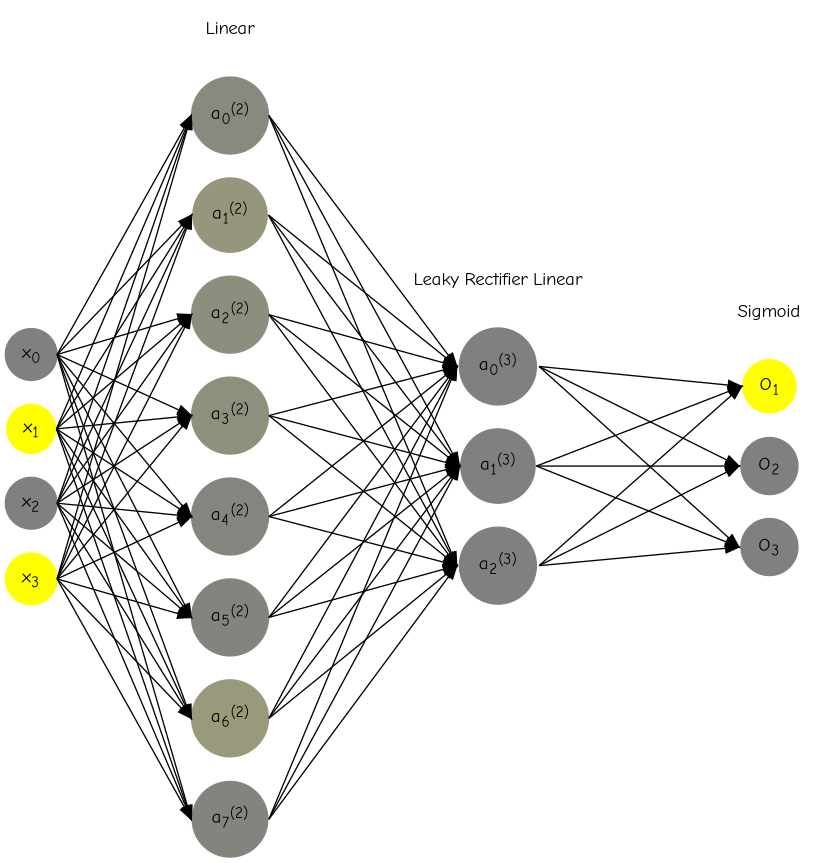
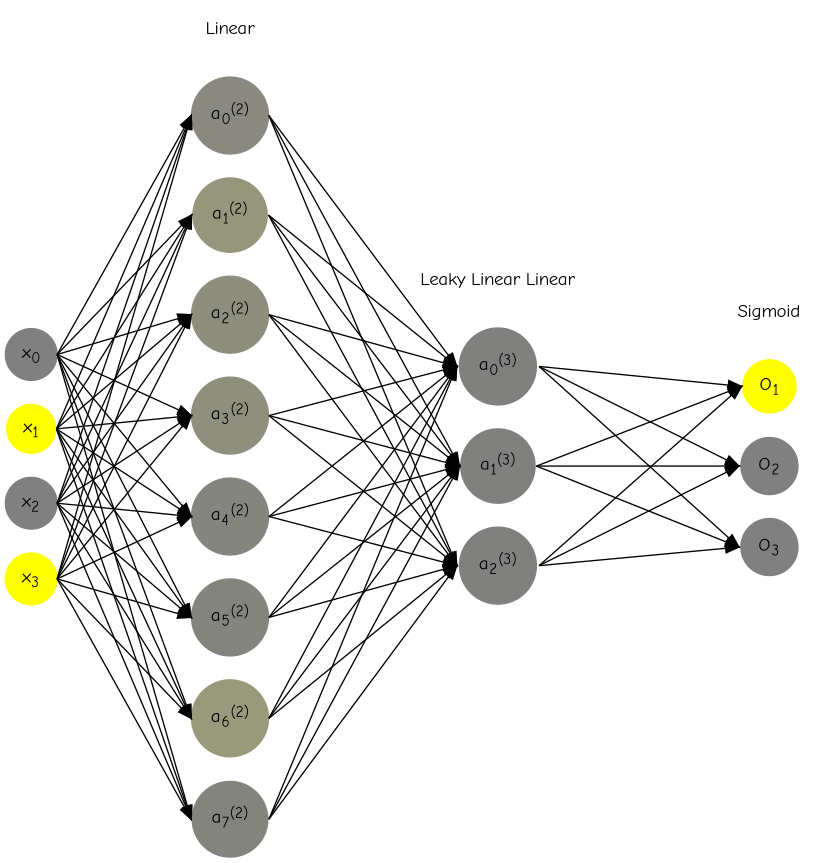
(498, 280) -> (498, 280)
